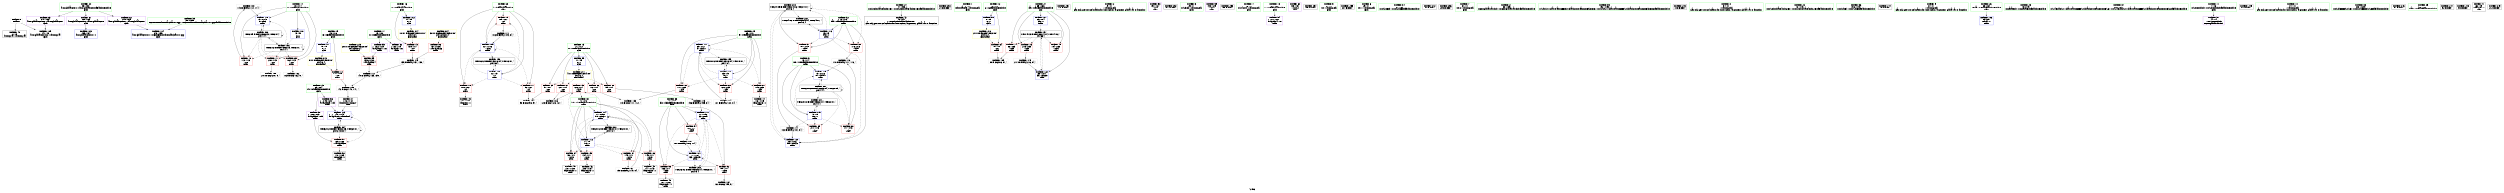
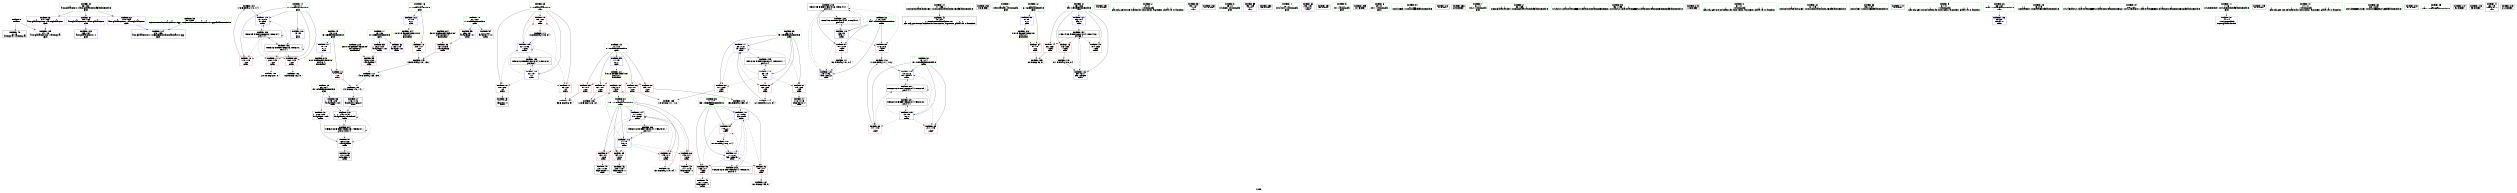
(1041, 10) -> (1079, 10)
none -> (467, 34)
(803, 123) -> (885, 106)
